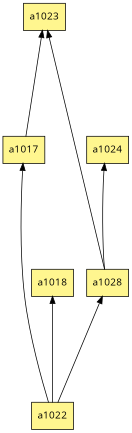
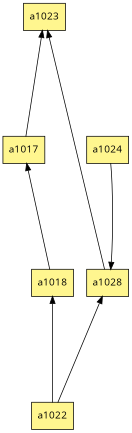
(103, 220) -> (113, 213)
(24, 288) -> (39, 220)
